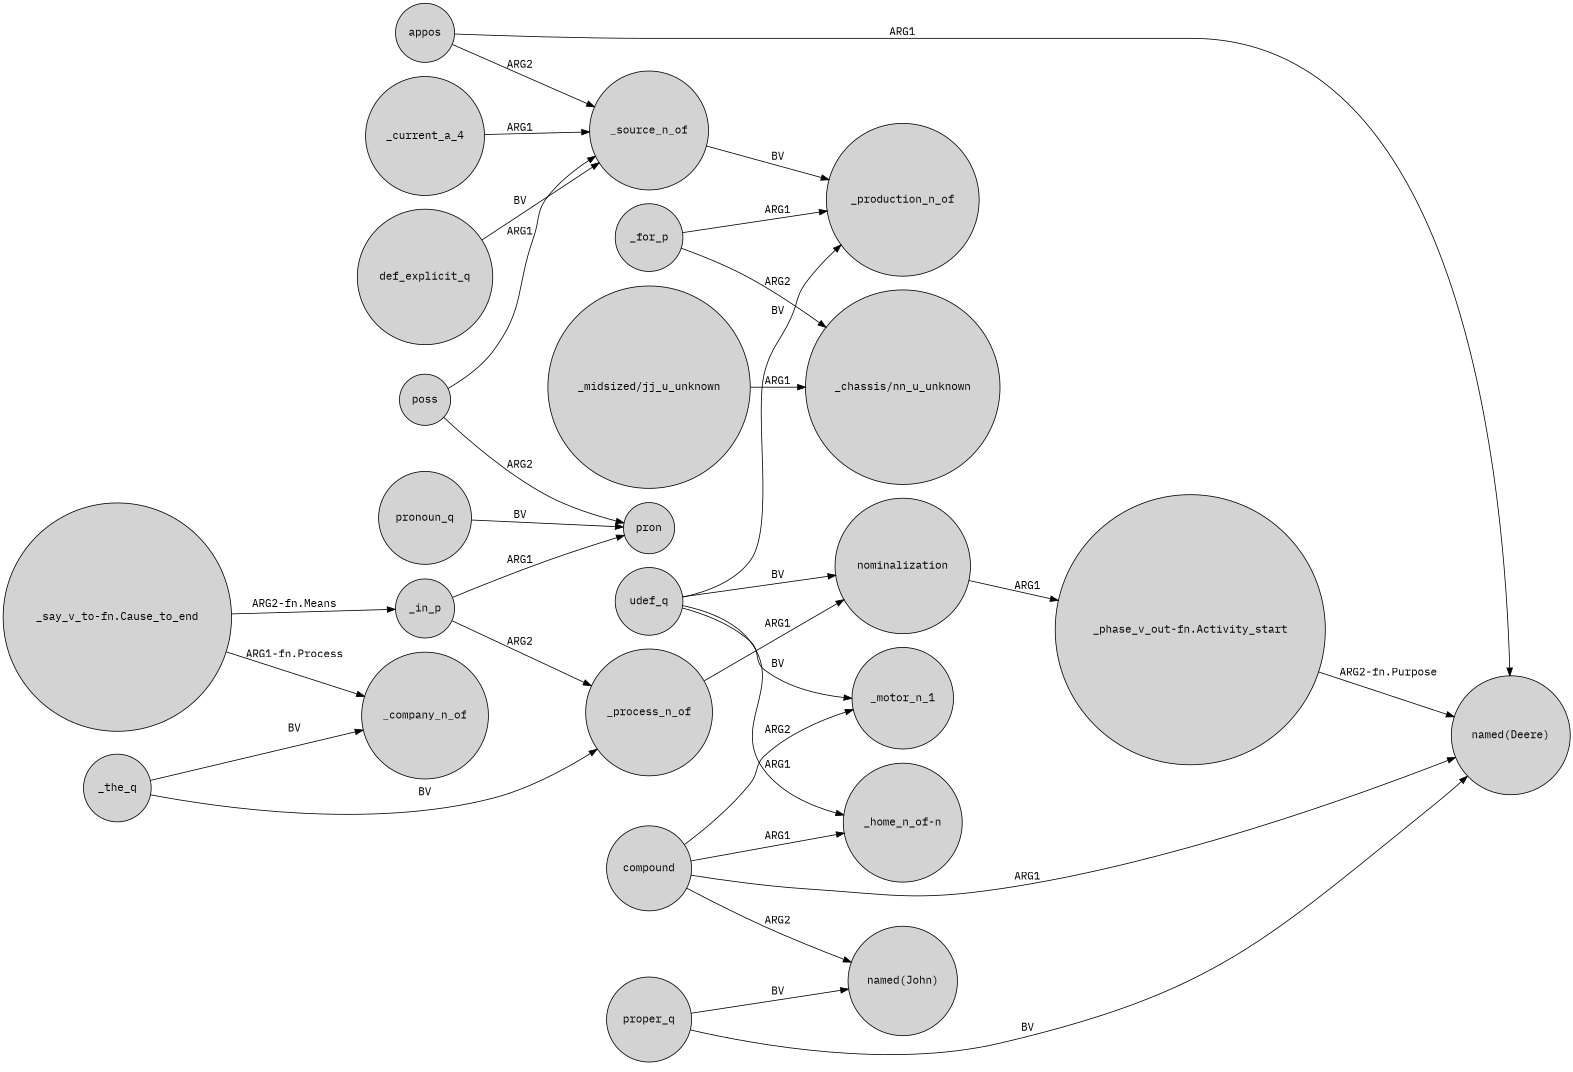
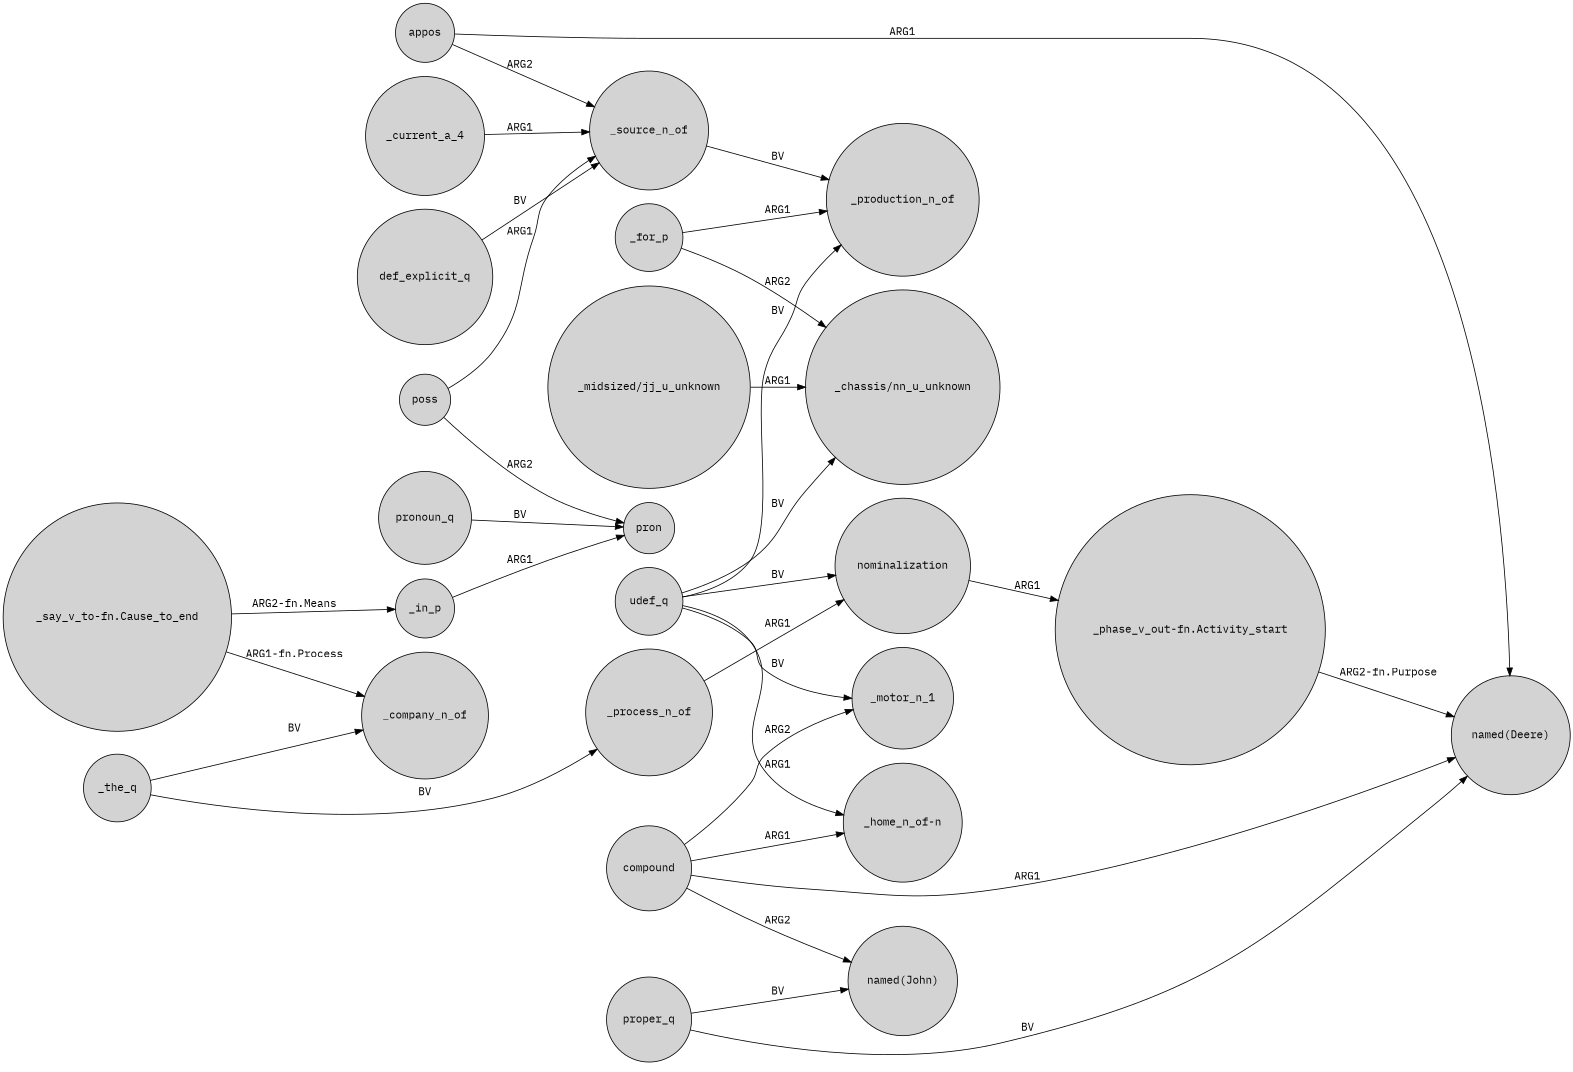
none -> (769, 544)
(518, 652) -> none
